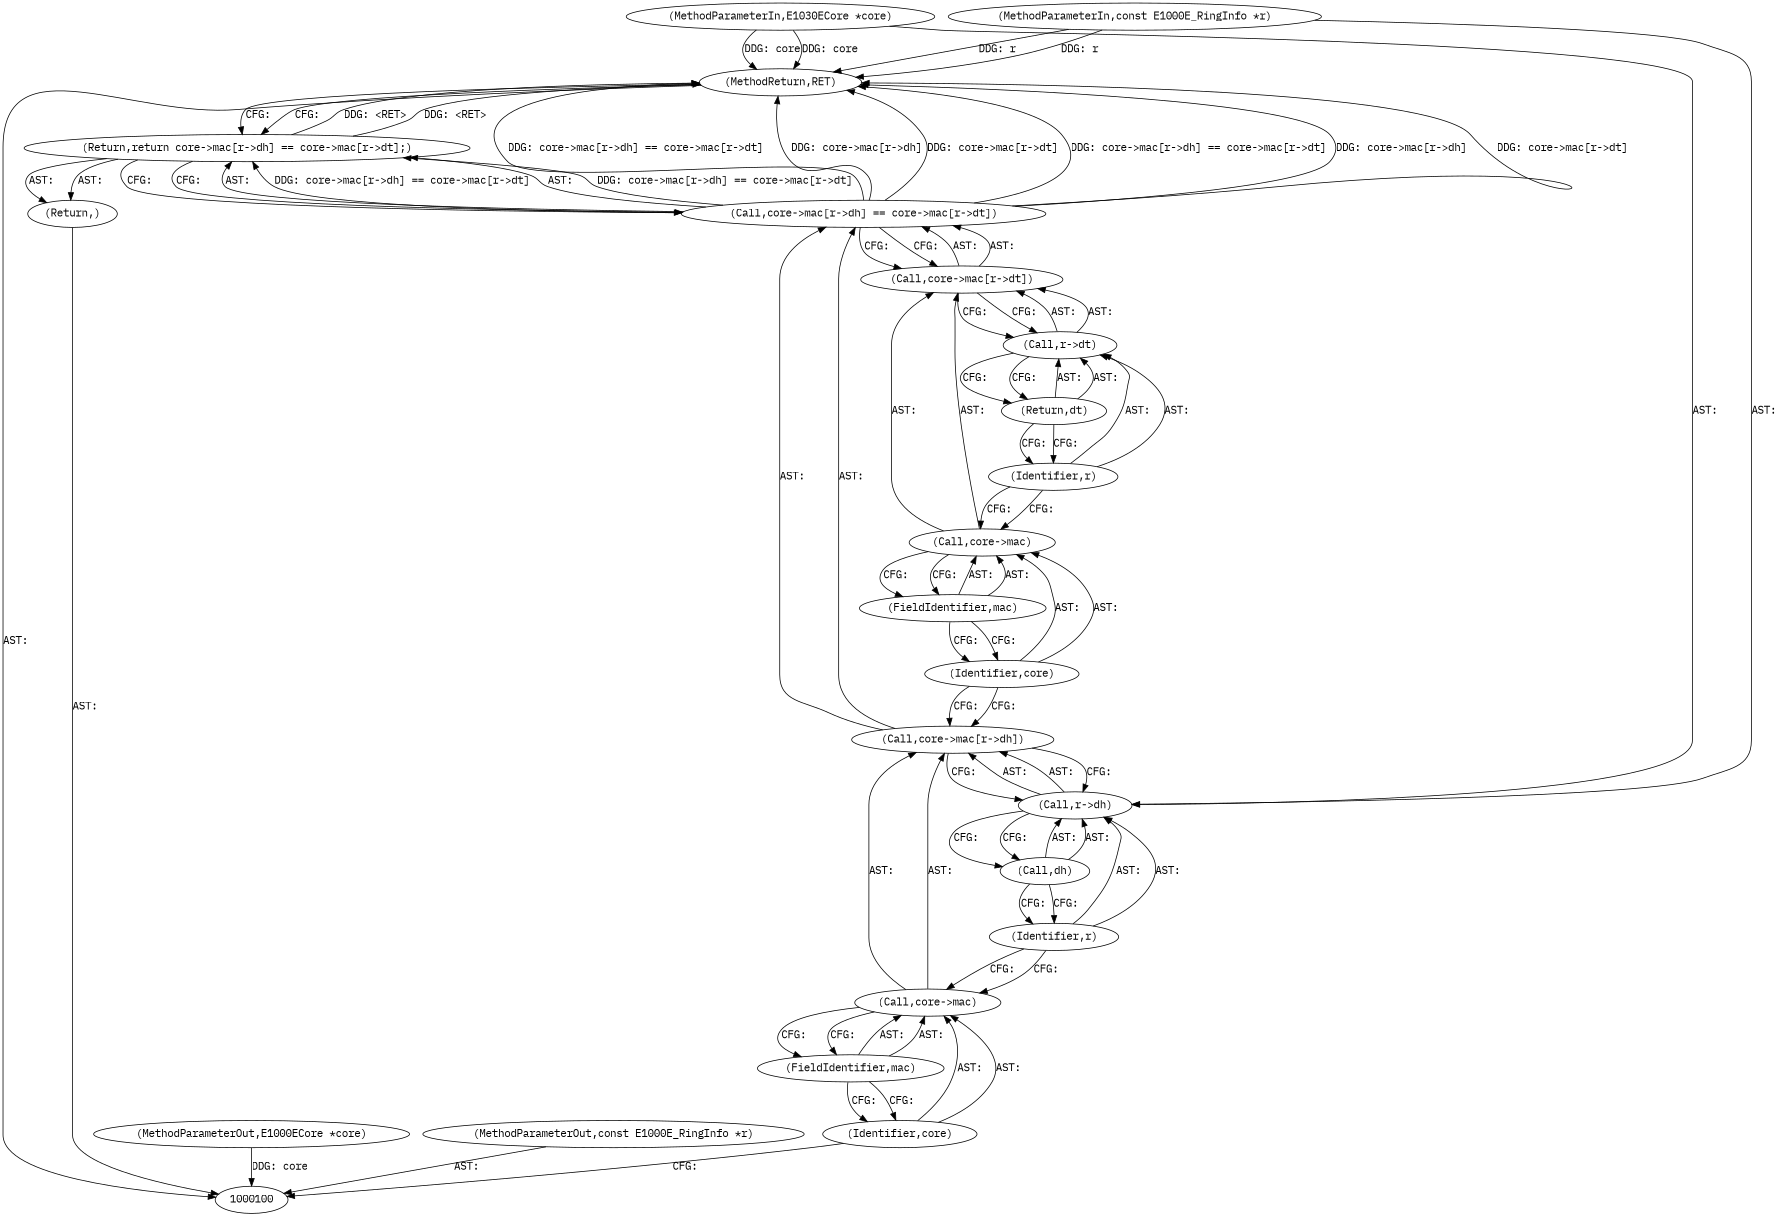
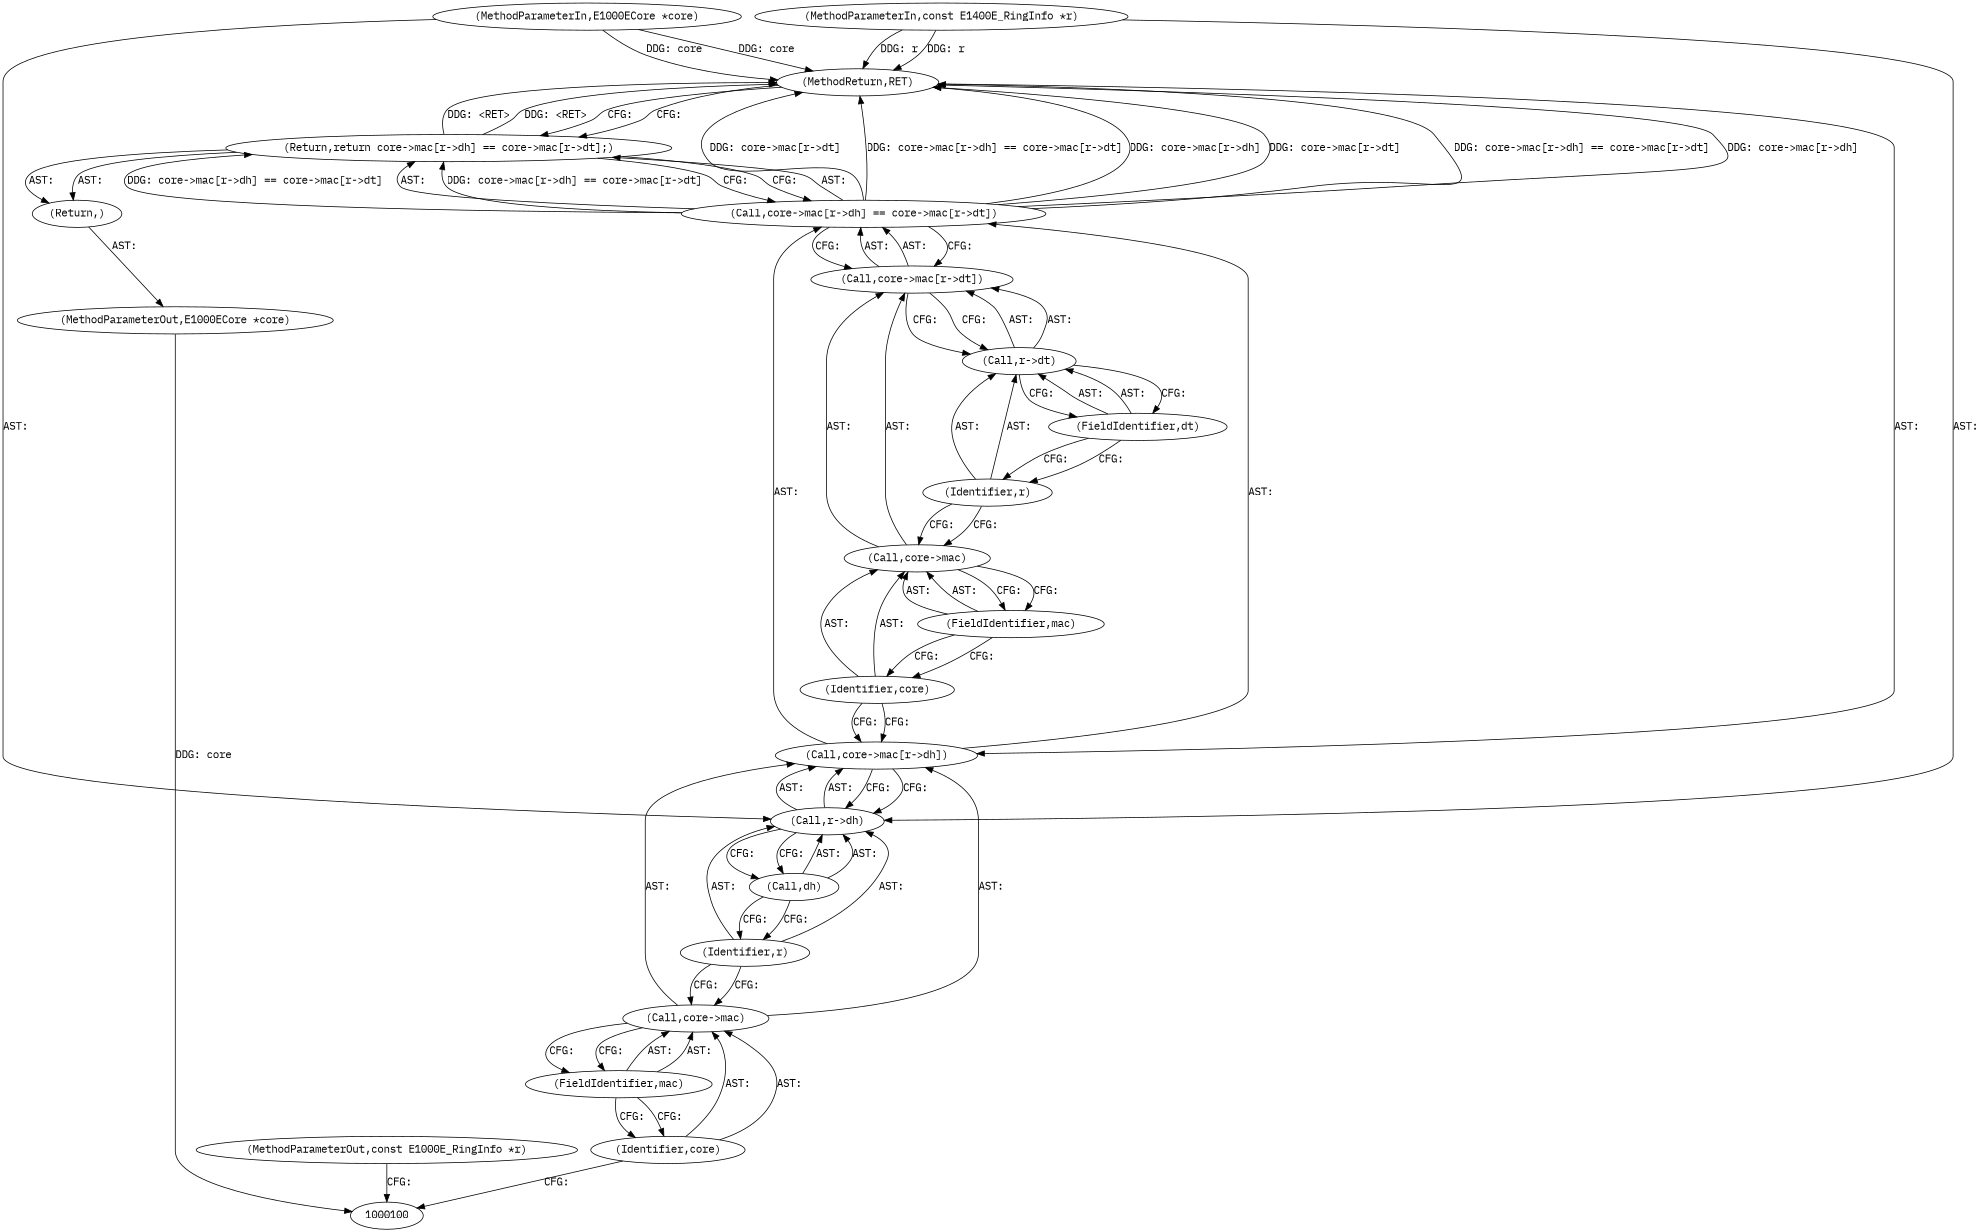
(780, 17) -> (587, 17)
(1135, 17) -> (941, 17)
(3, 385) -> (1894, 396)
(1054, 411) -> (1138, 427)
(73, 759) -> (123, 264)
(470, 1167) -> (403, 1183)
